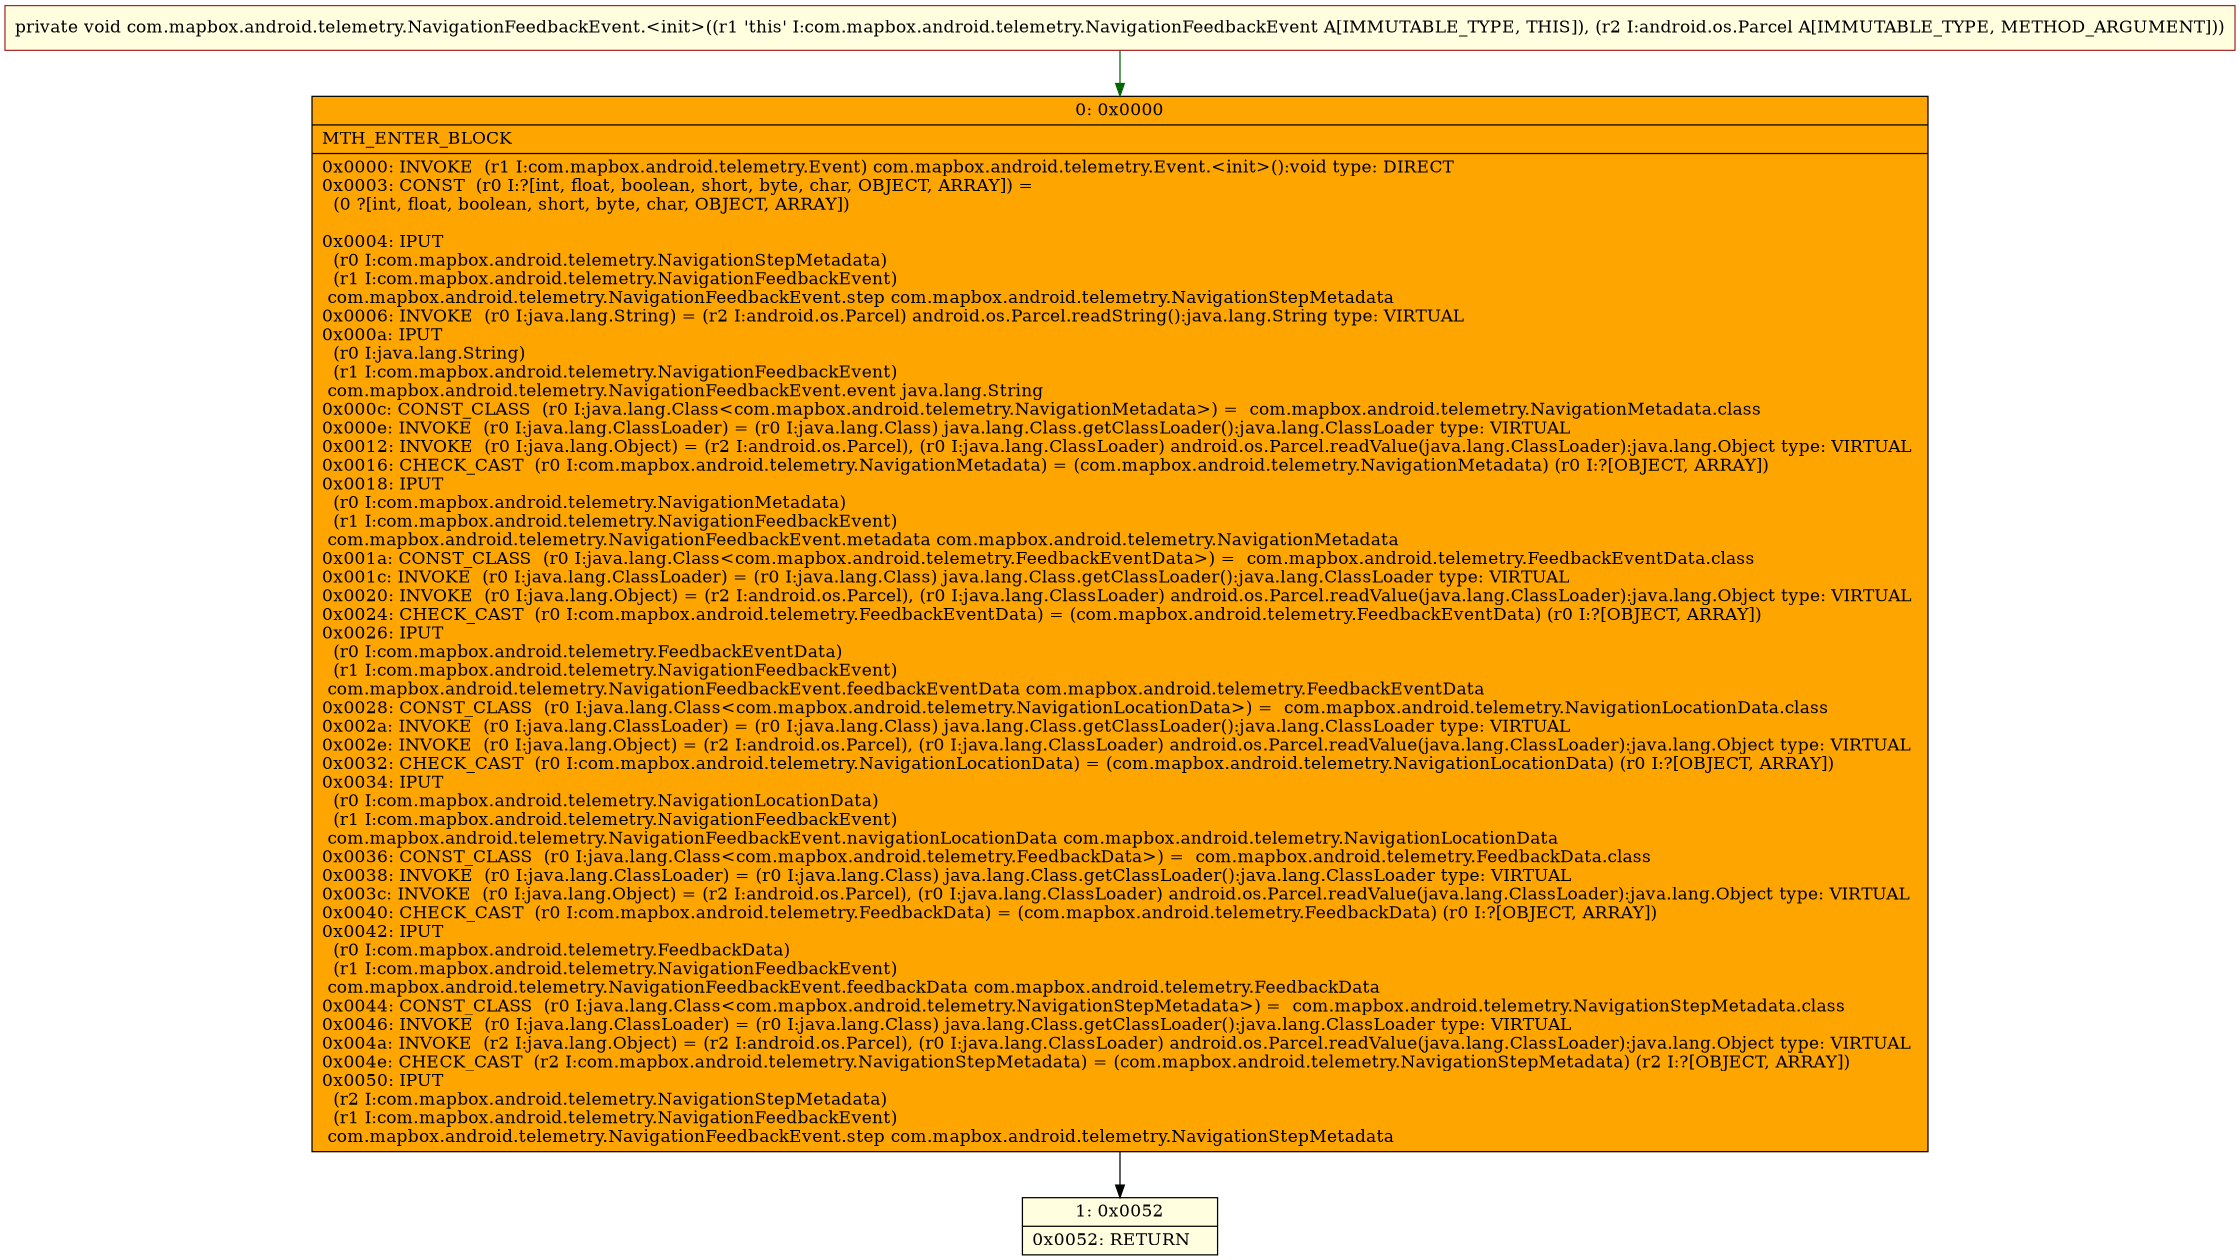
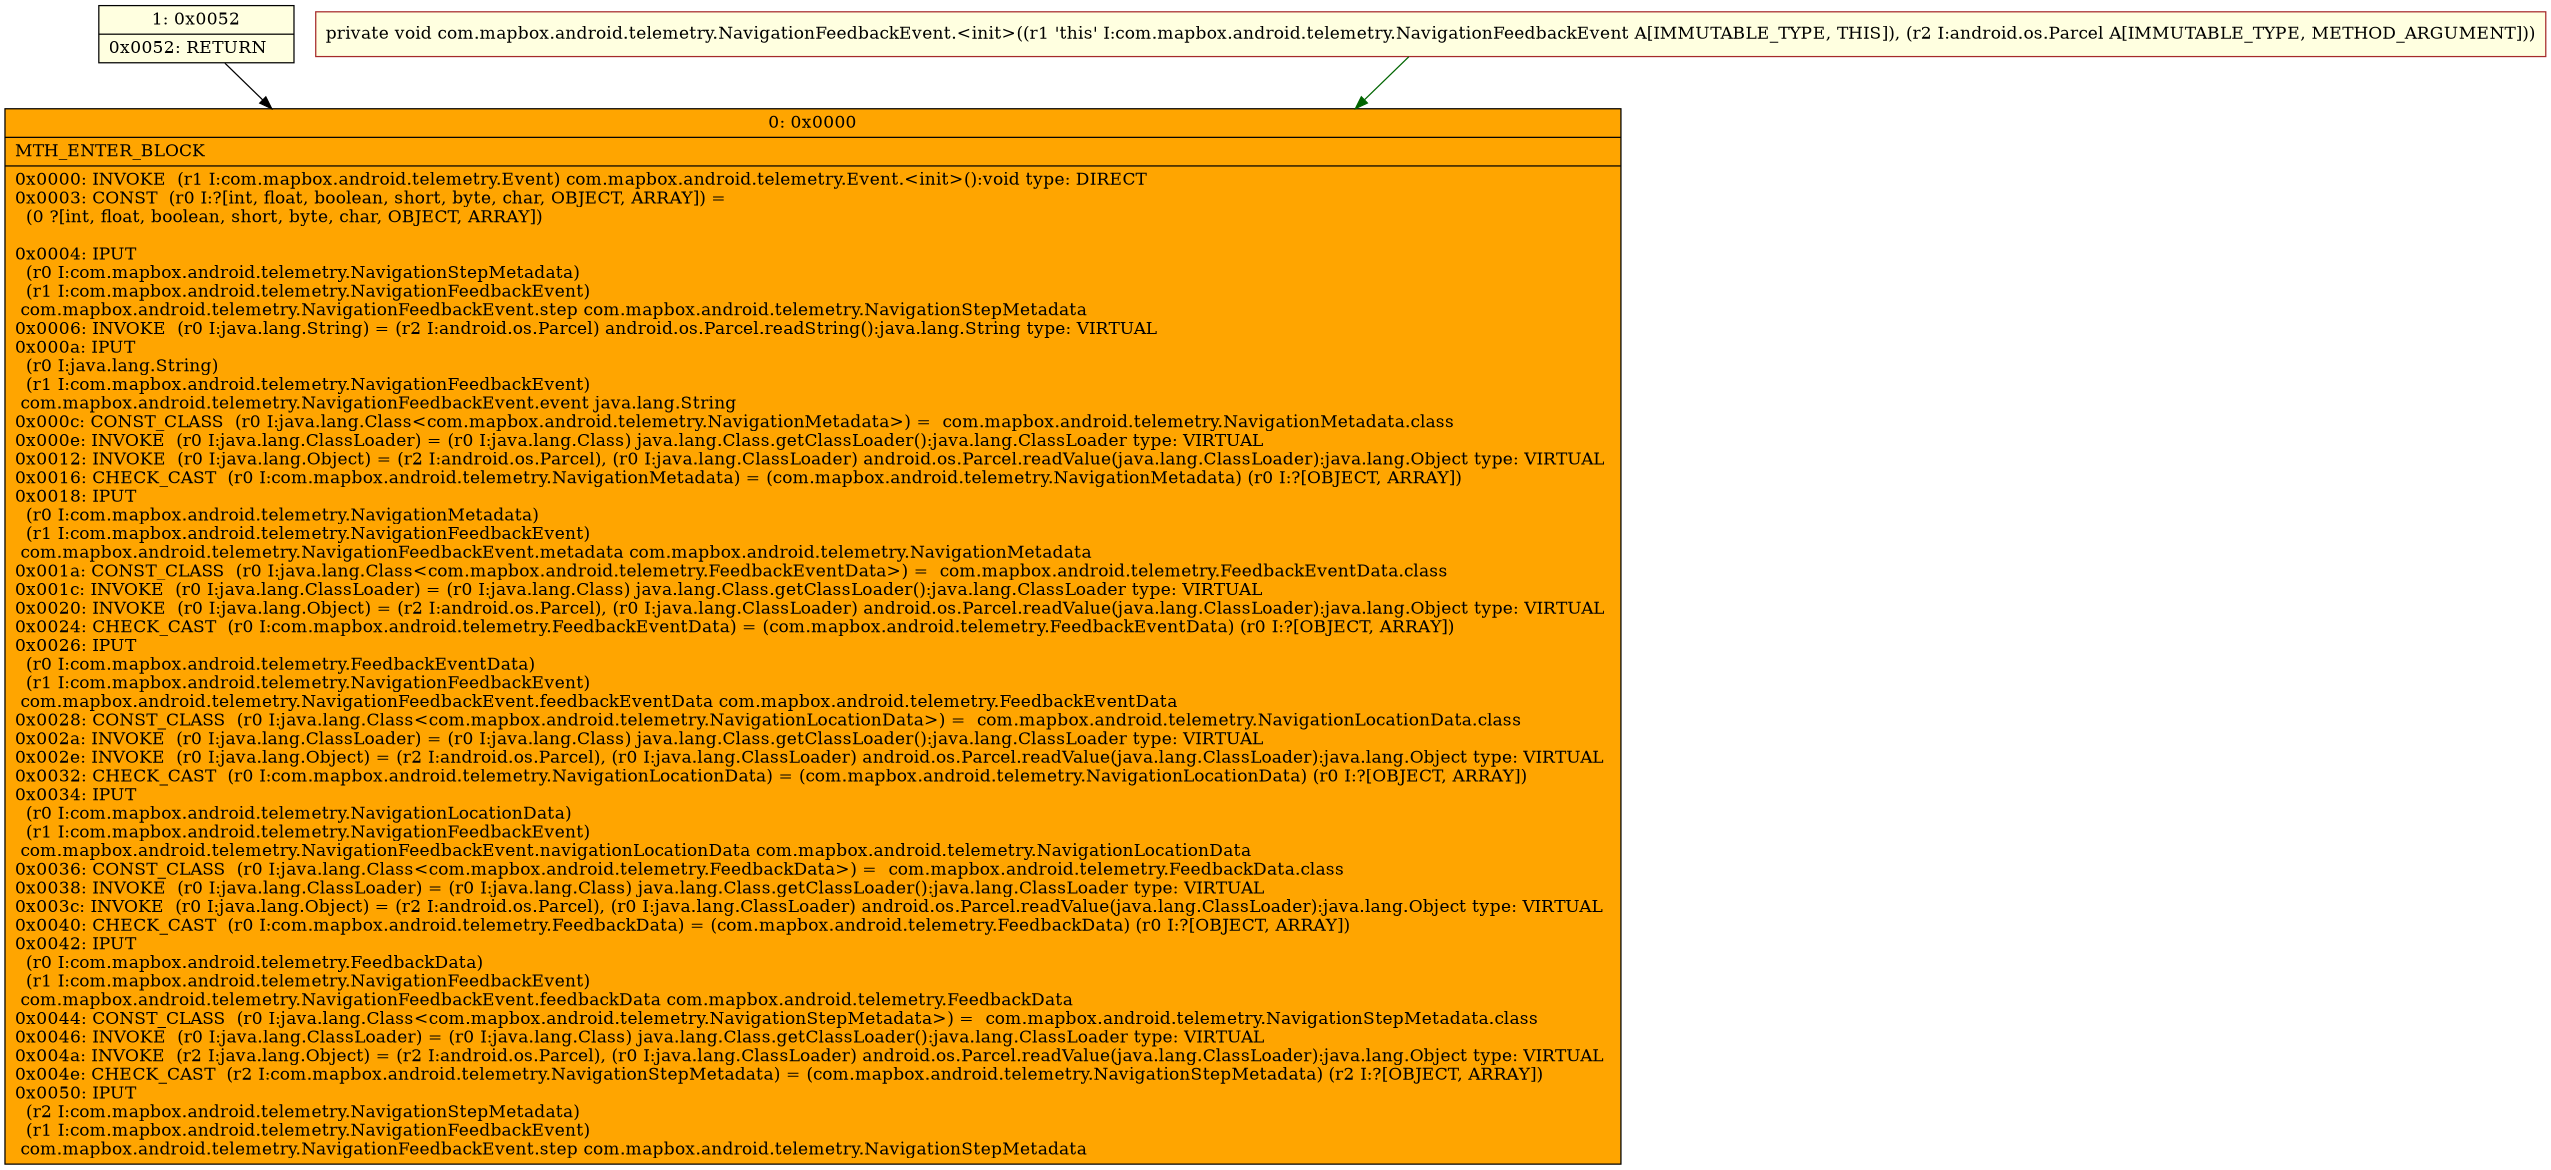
(1120, 1169) -> (244, 82)
